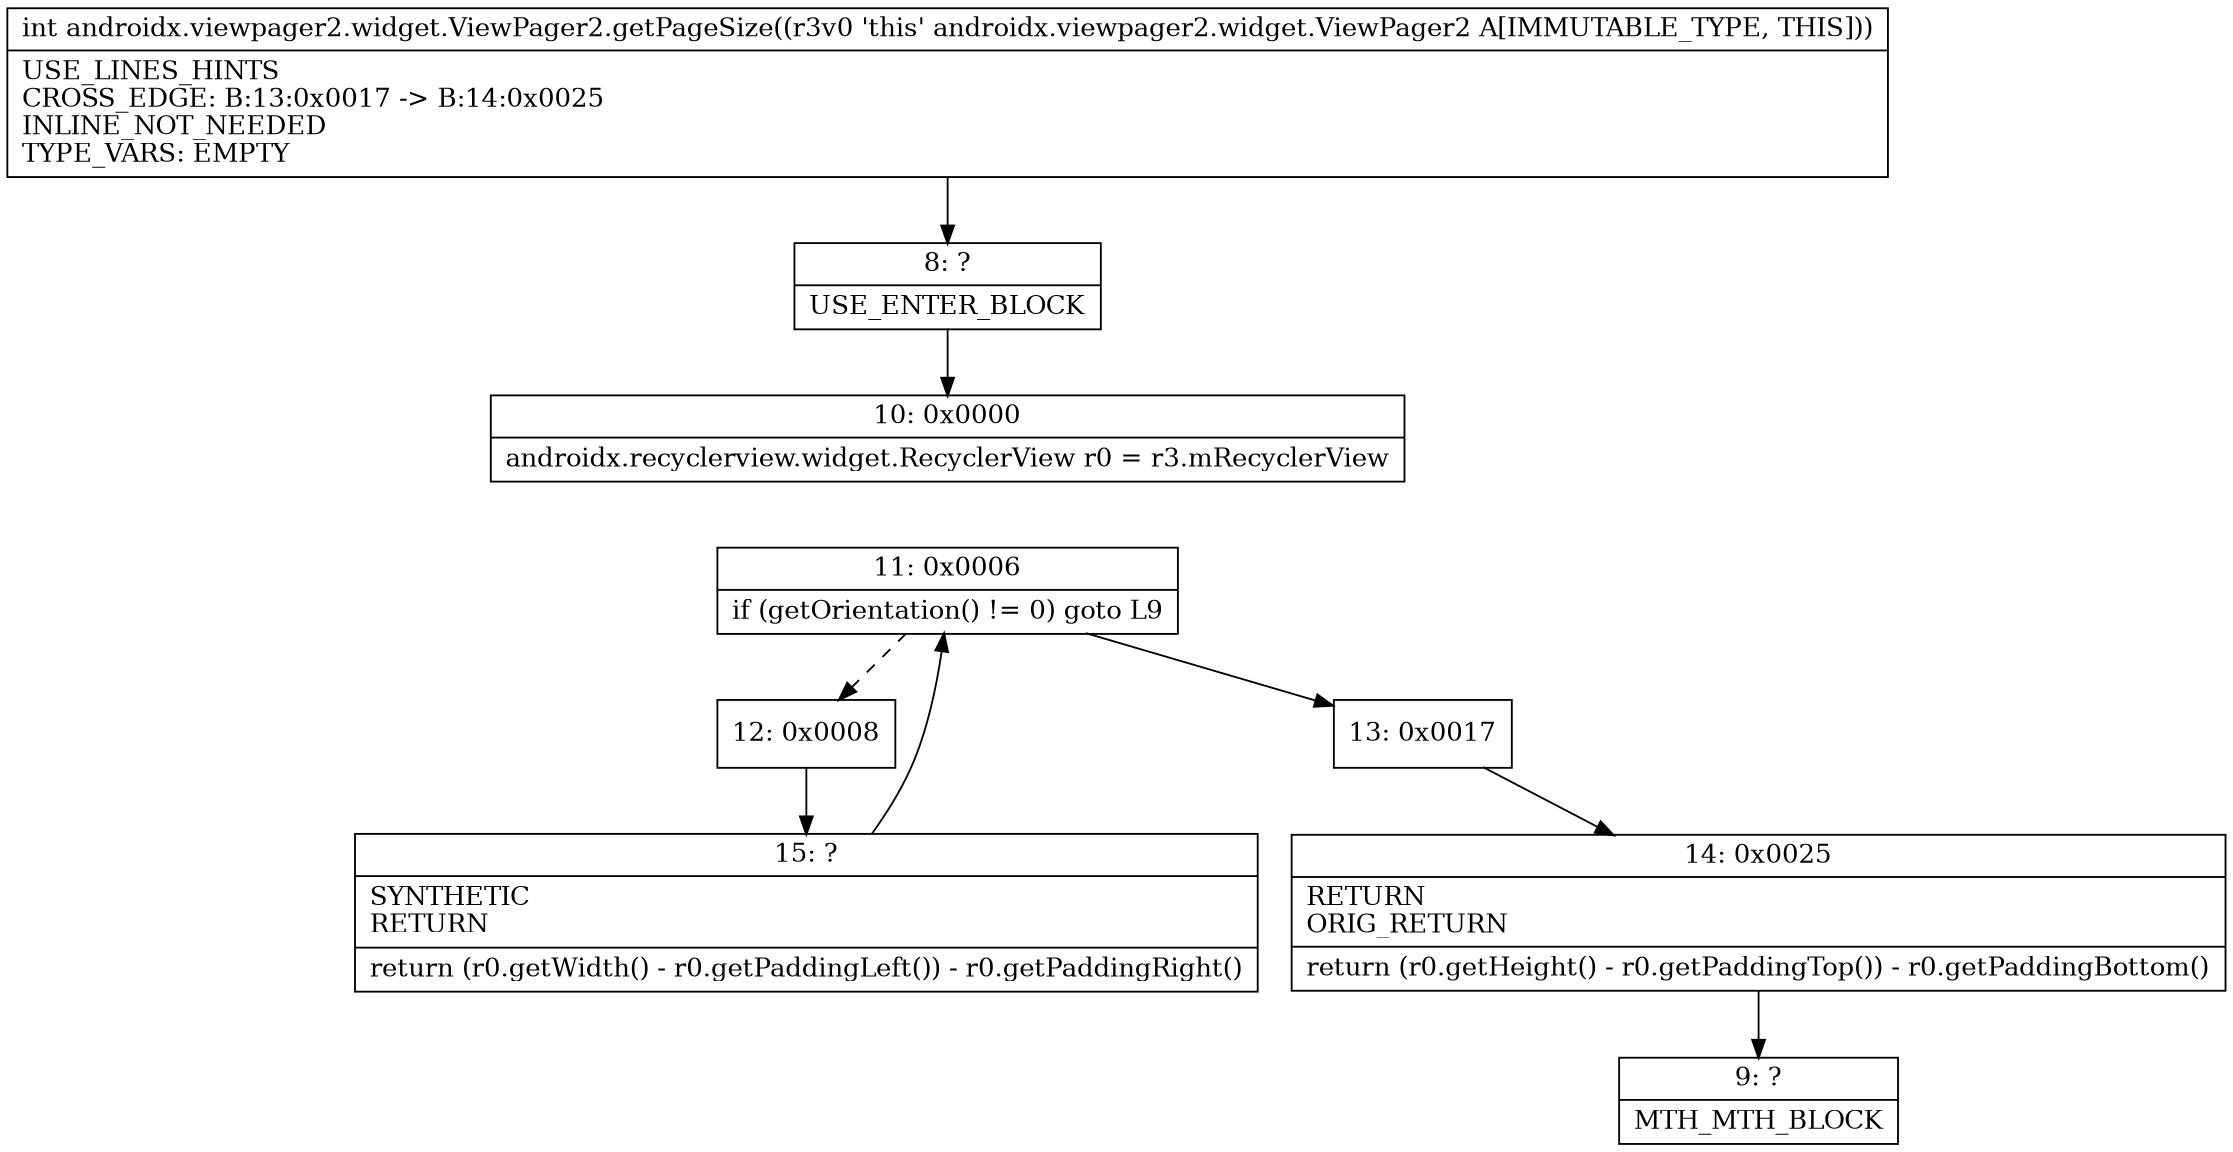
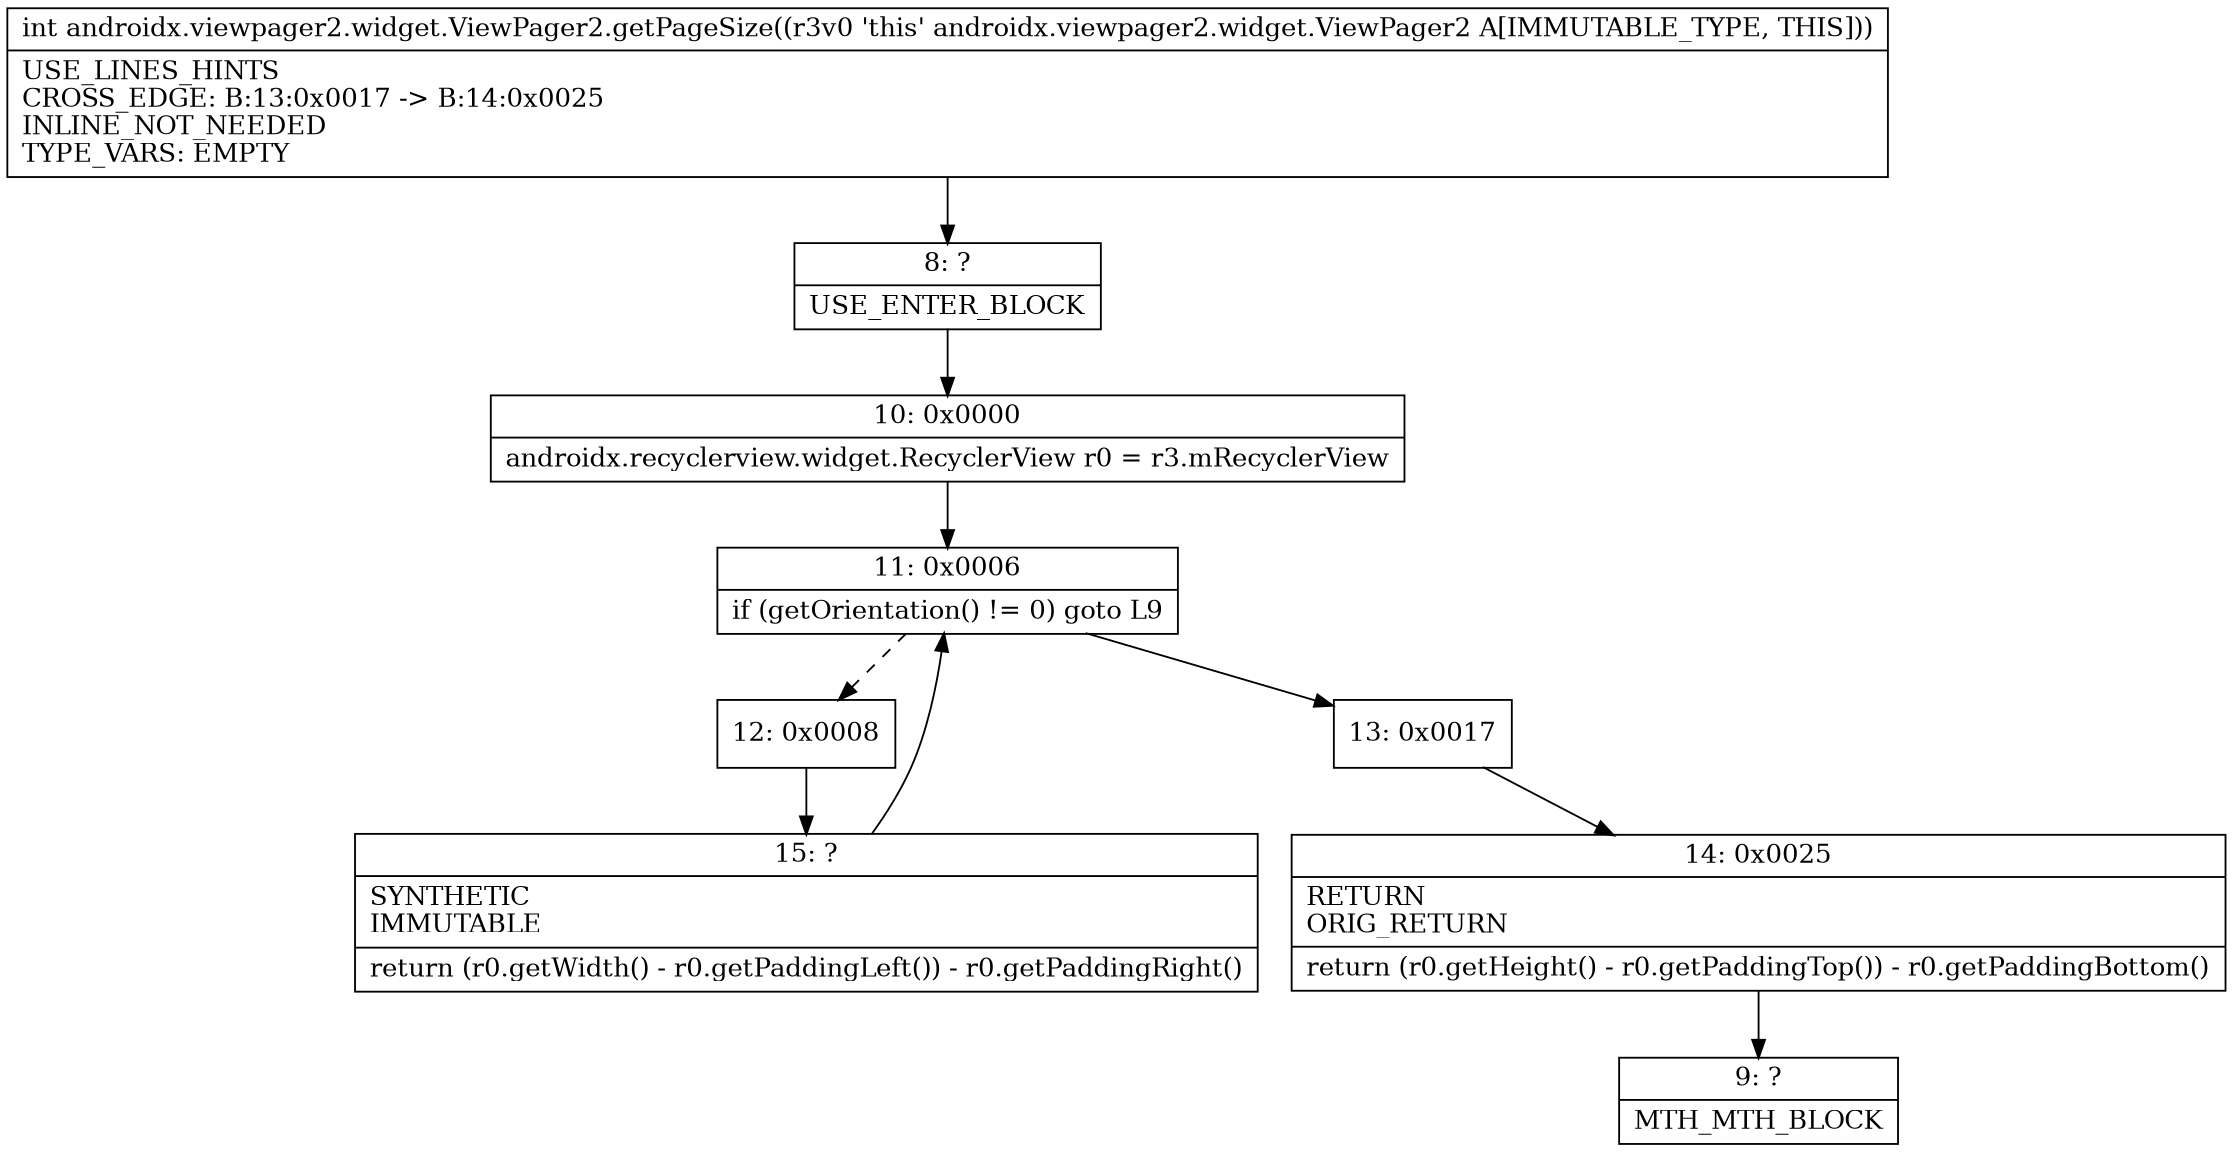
none -> (948, 505)
(429, 925) -> (456, 925)
